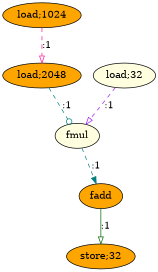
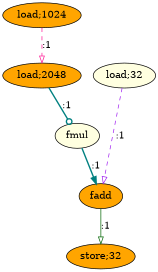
(58, 103) -> (58, 103)
(103, 103) -> (113, 132)
(88, 163) -> (88, 163)
